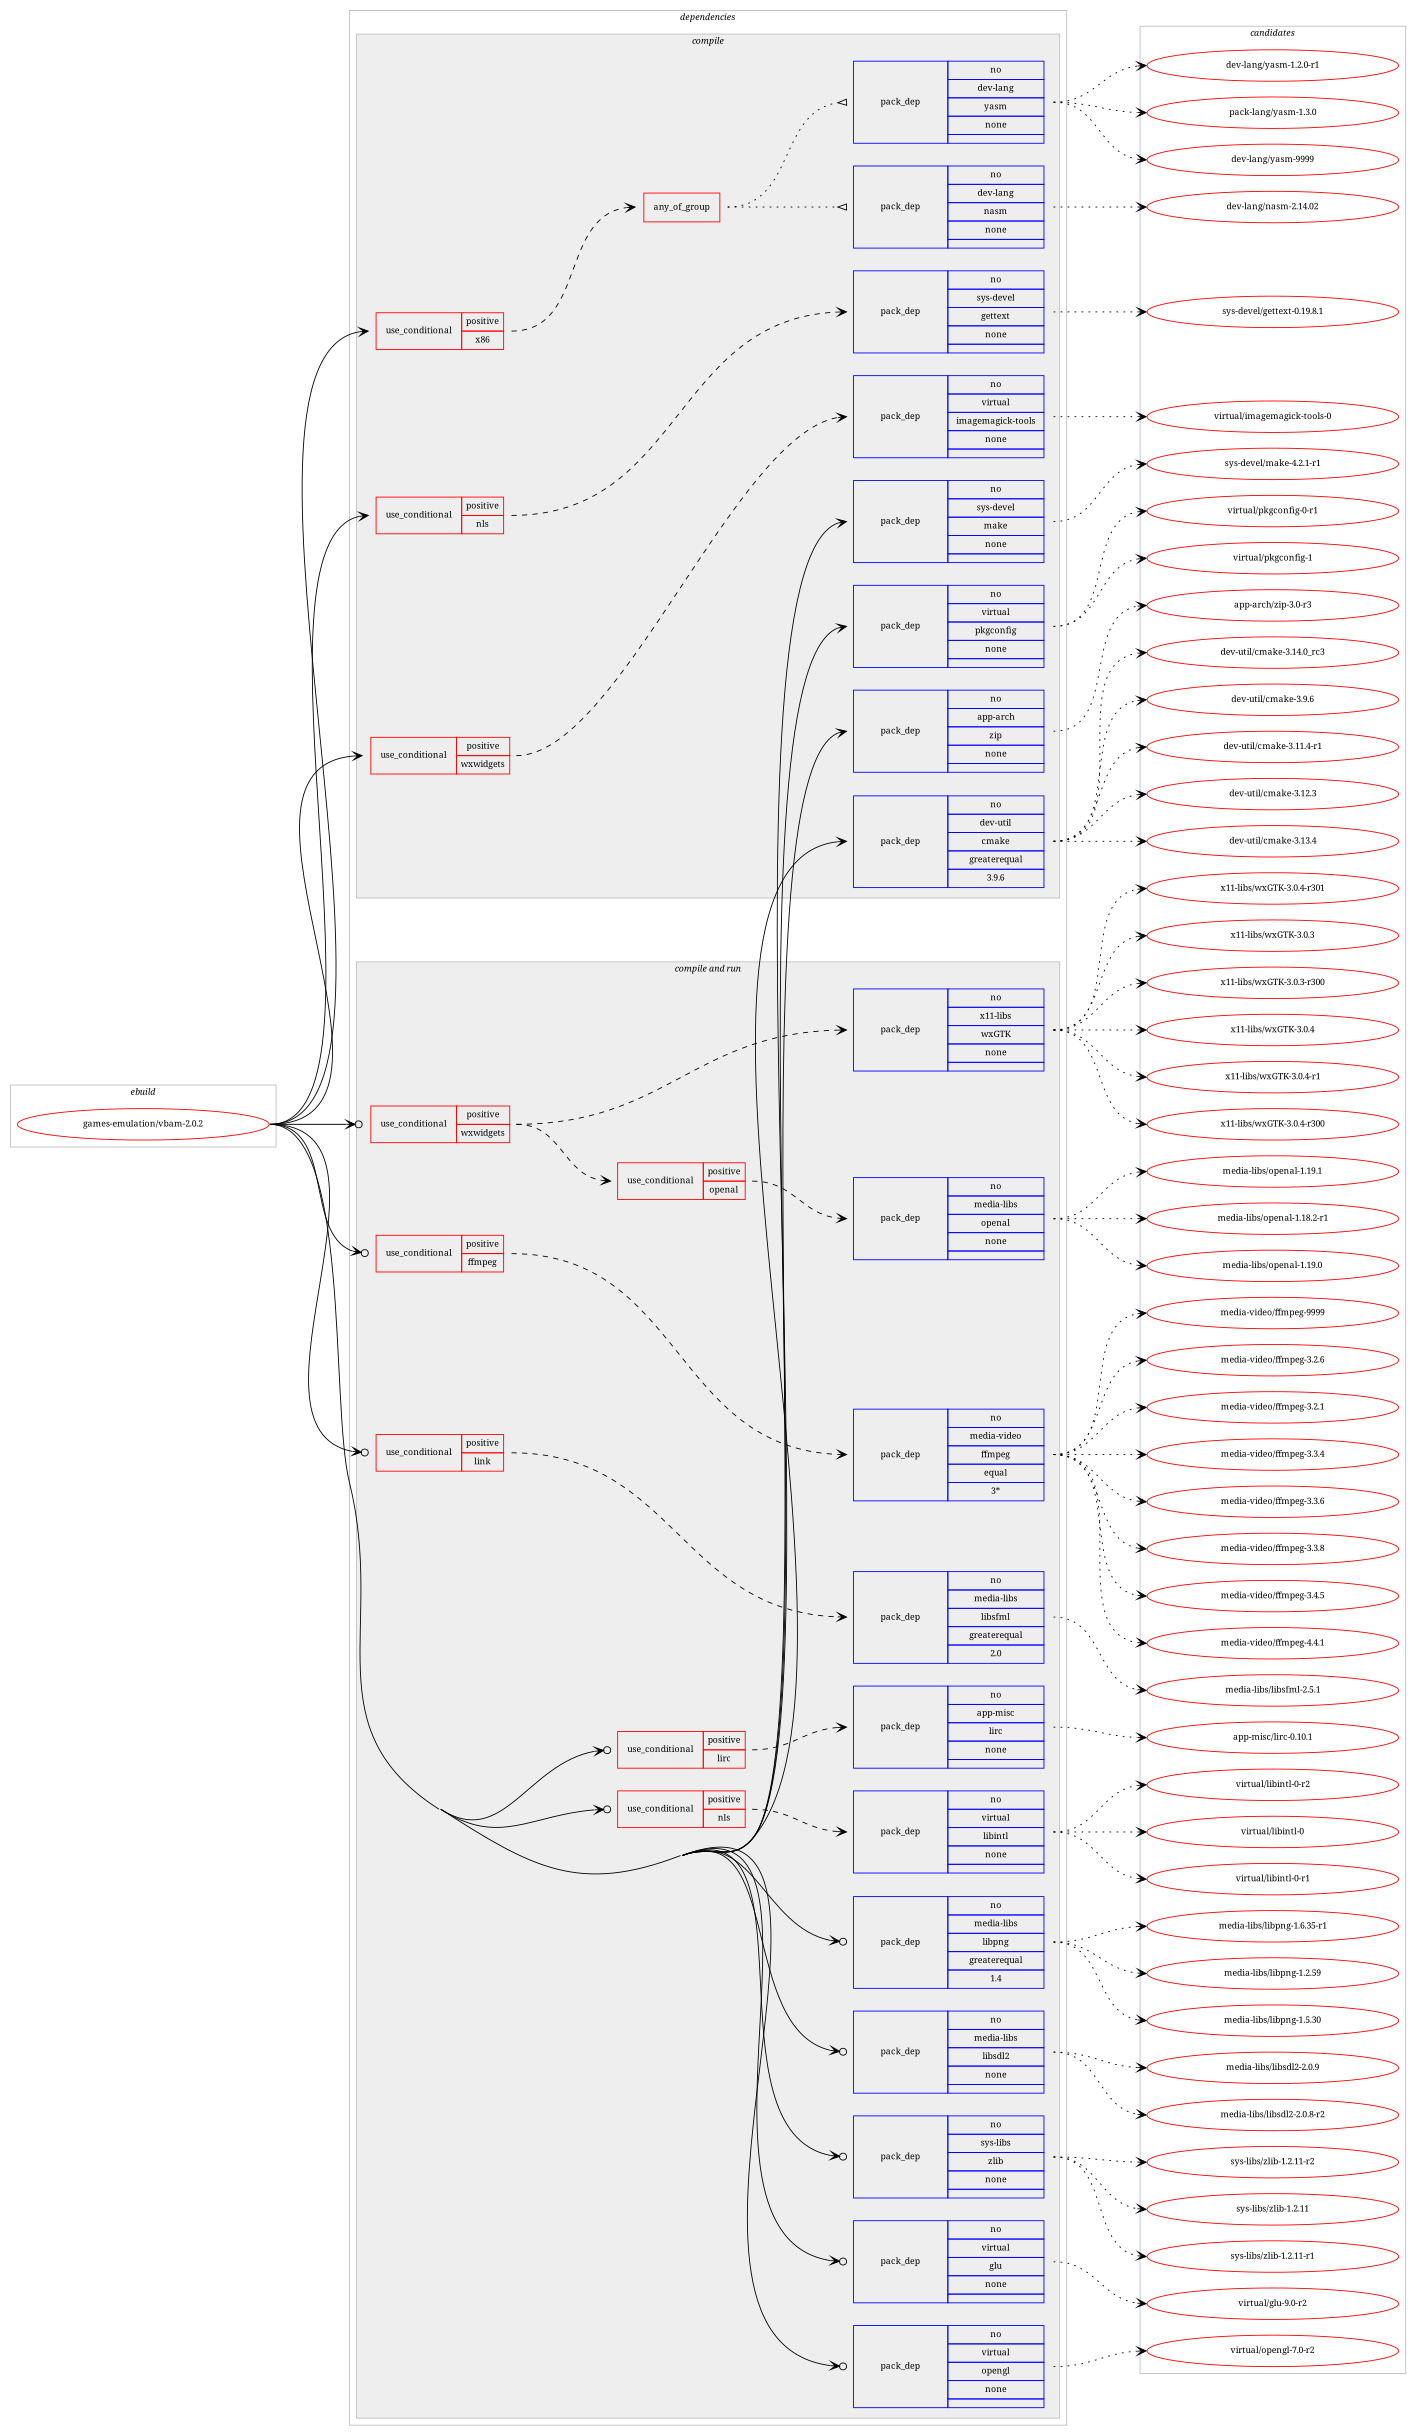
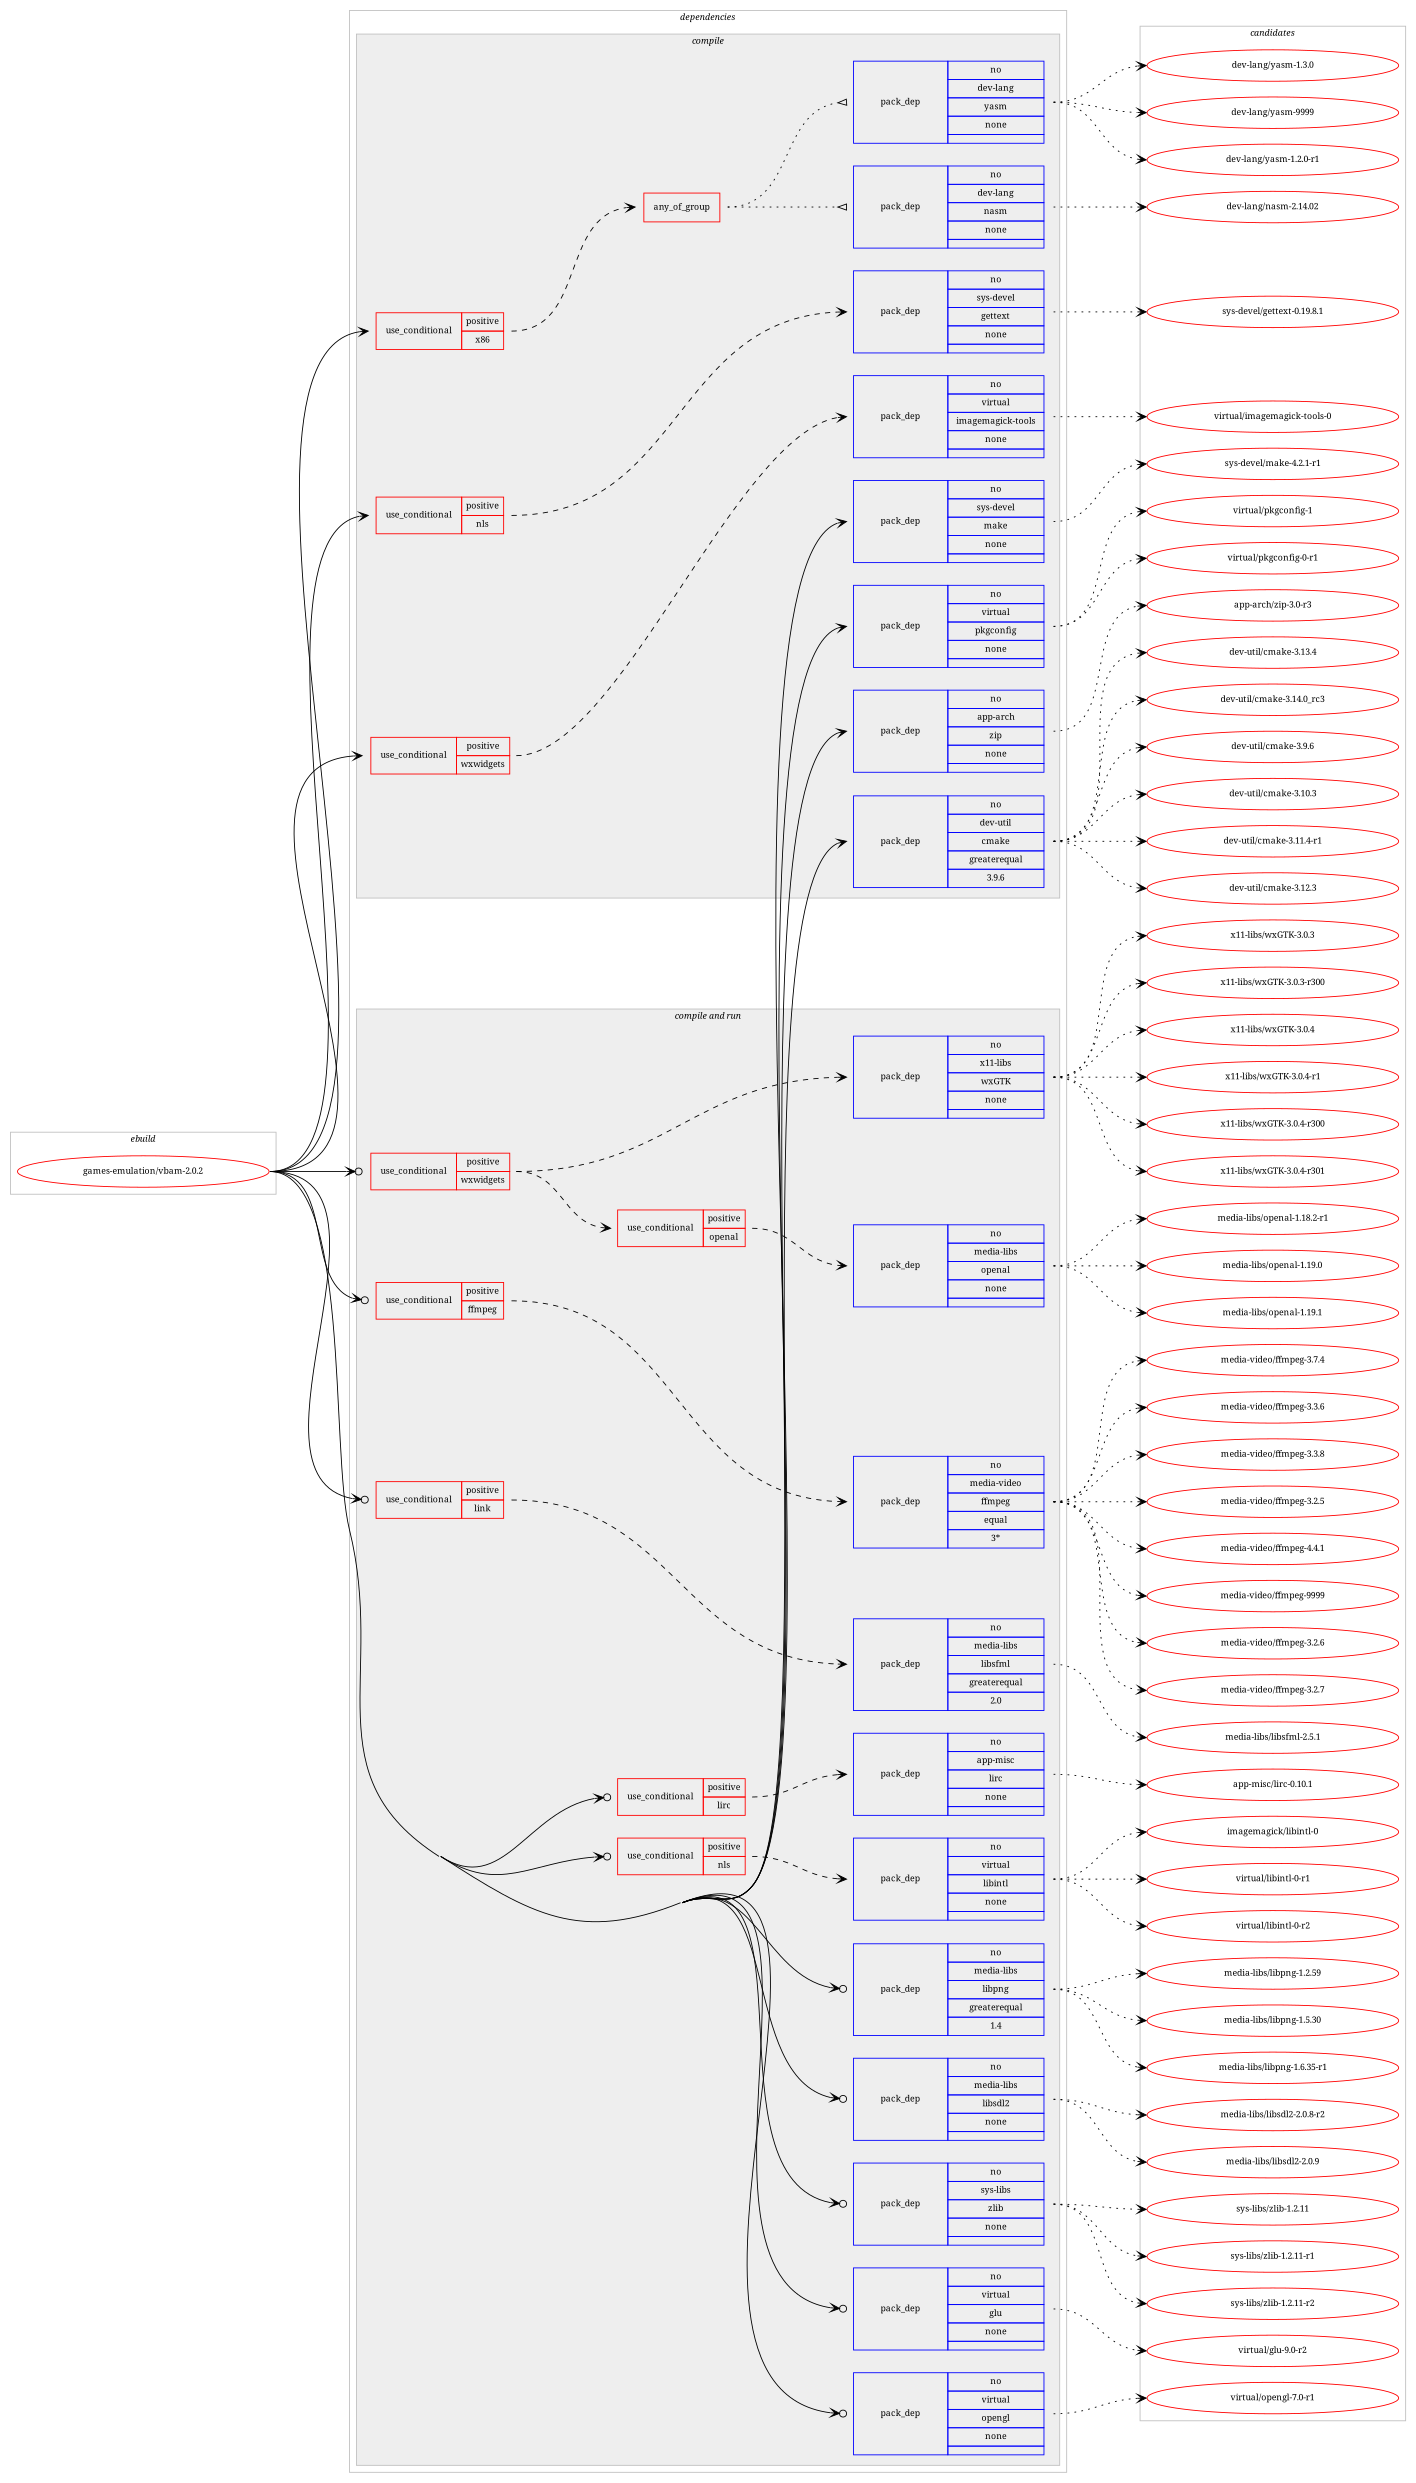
(1273, 113) -> (1273, 66)
none -> (1273, 794)
(1273, 1407) -> (1273, 1690)
(1273, 1455) -> (1273, 1360)
(1273, 1596) -> (1273, 1502)
(1273, 1832) -> (1273, 1832)
(1273, 2351) -> (1273, 2398)
